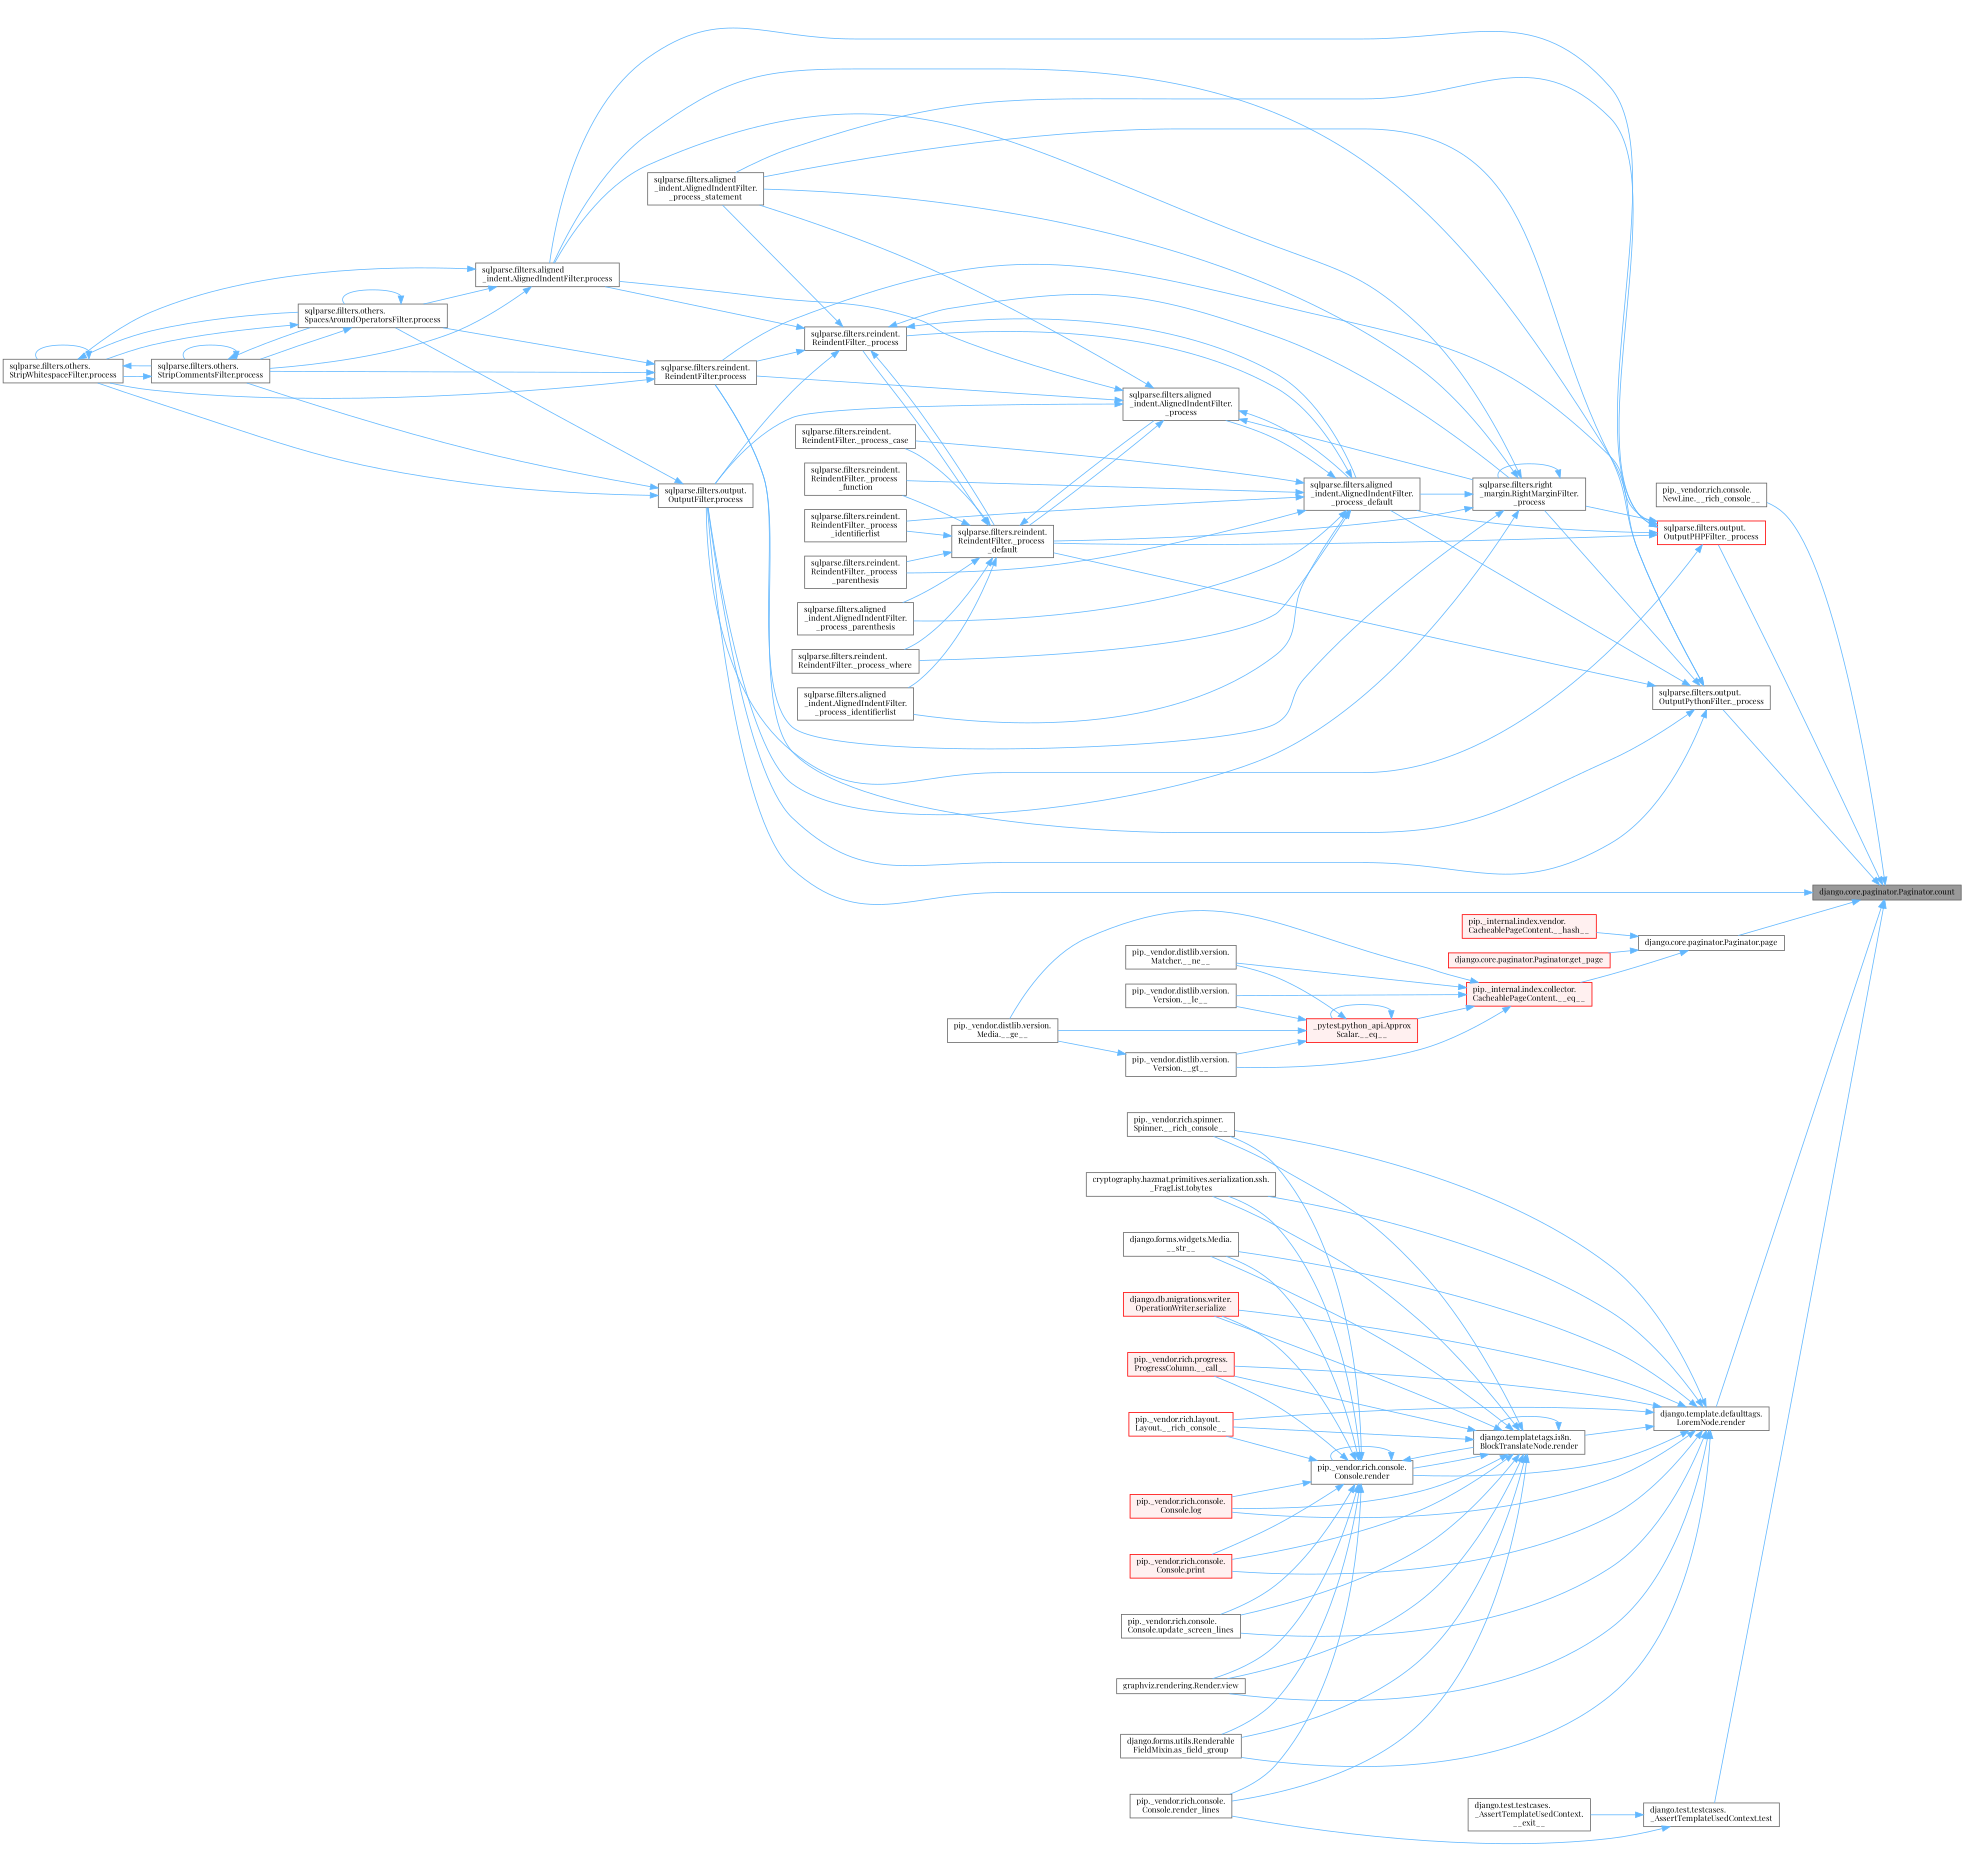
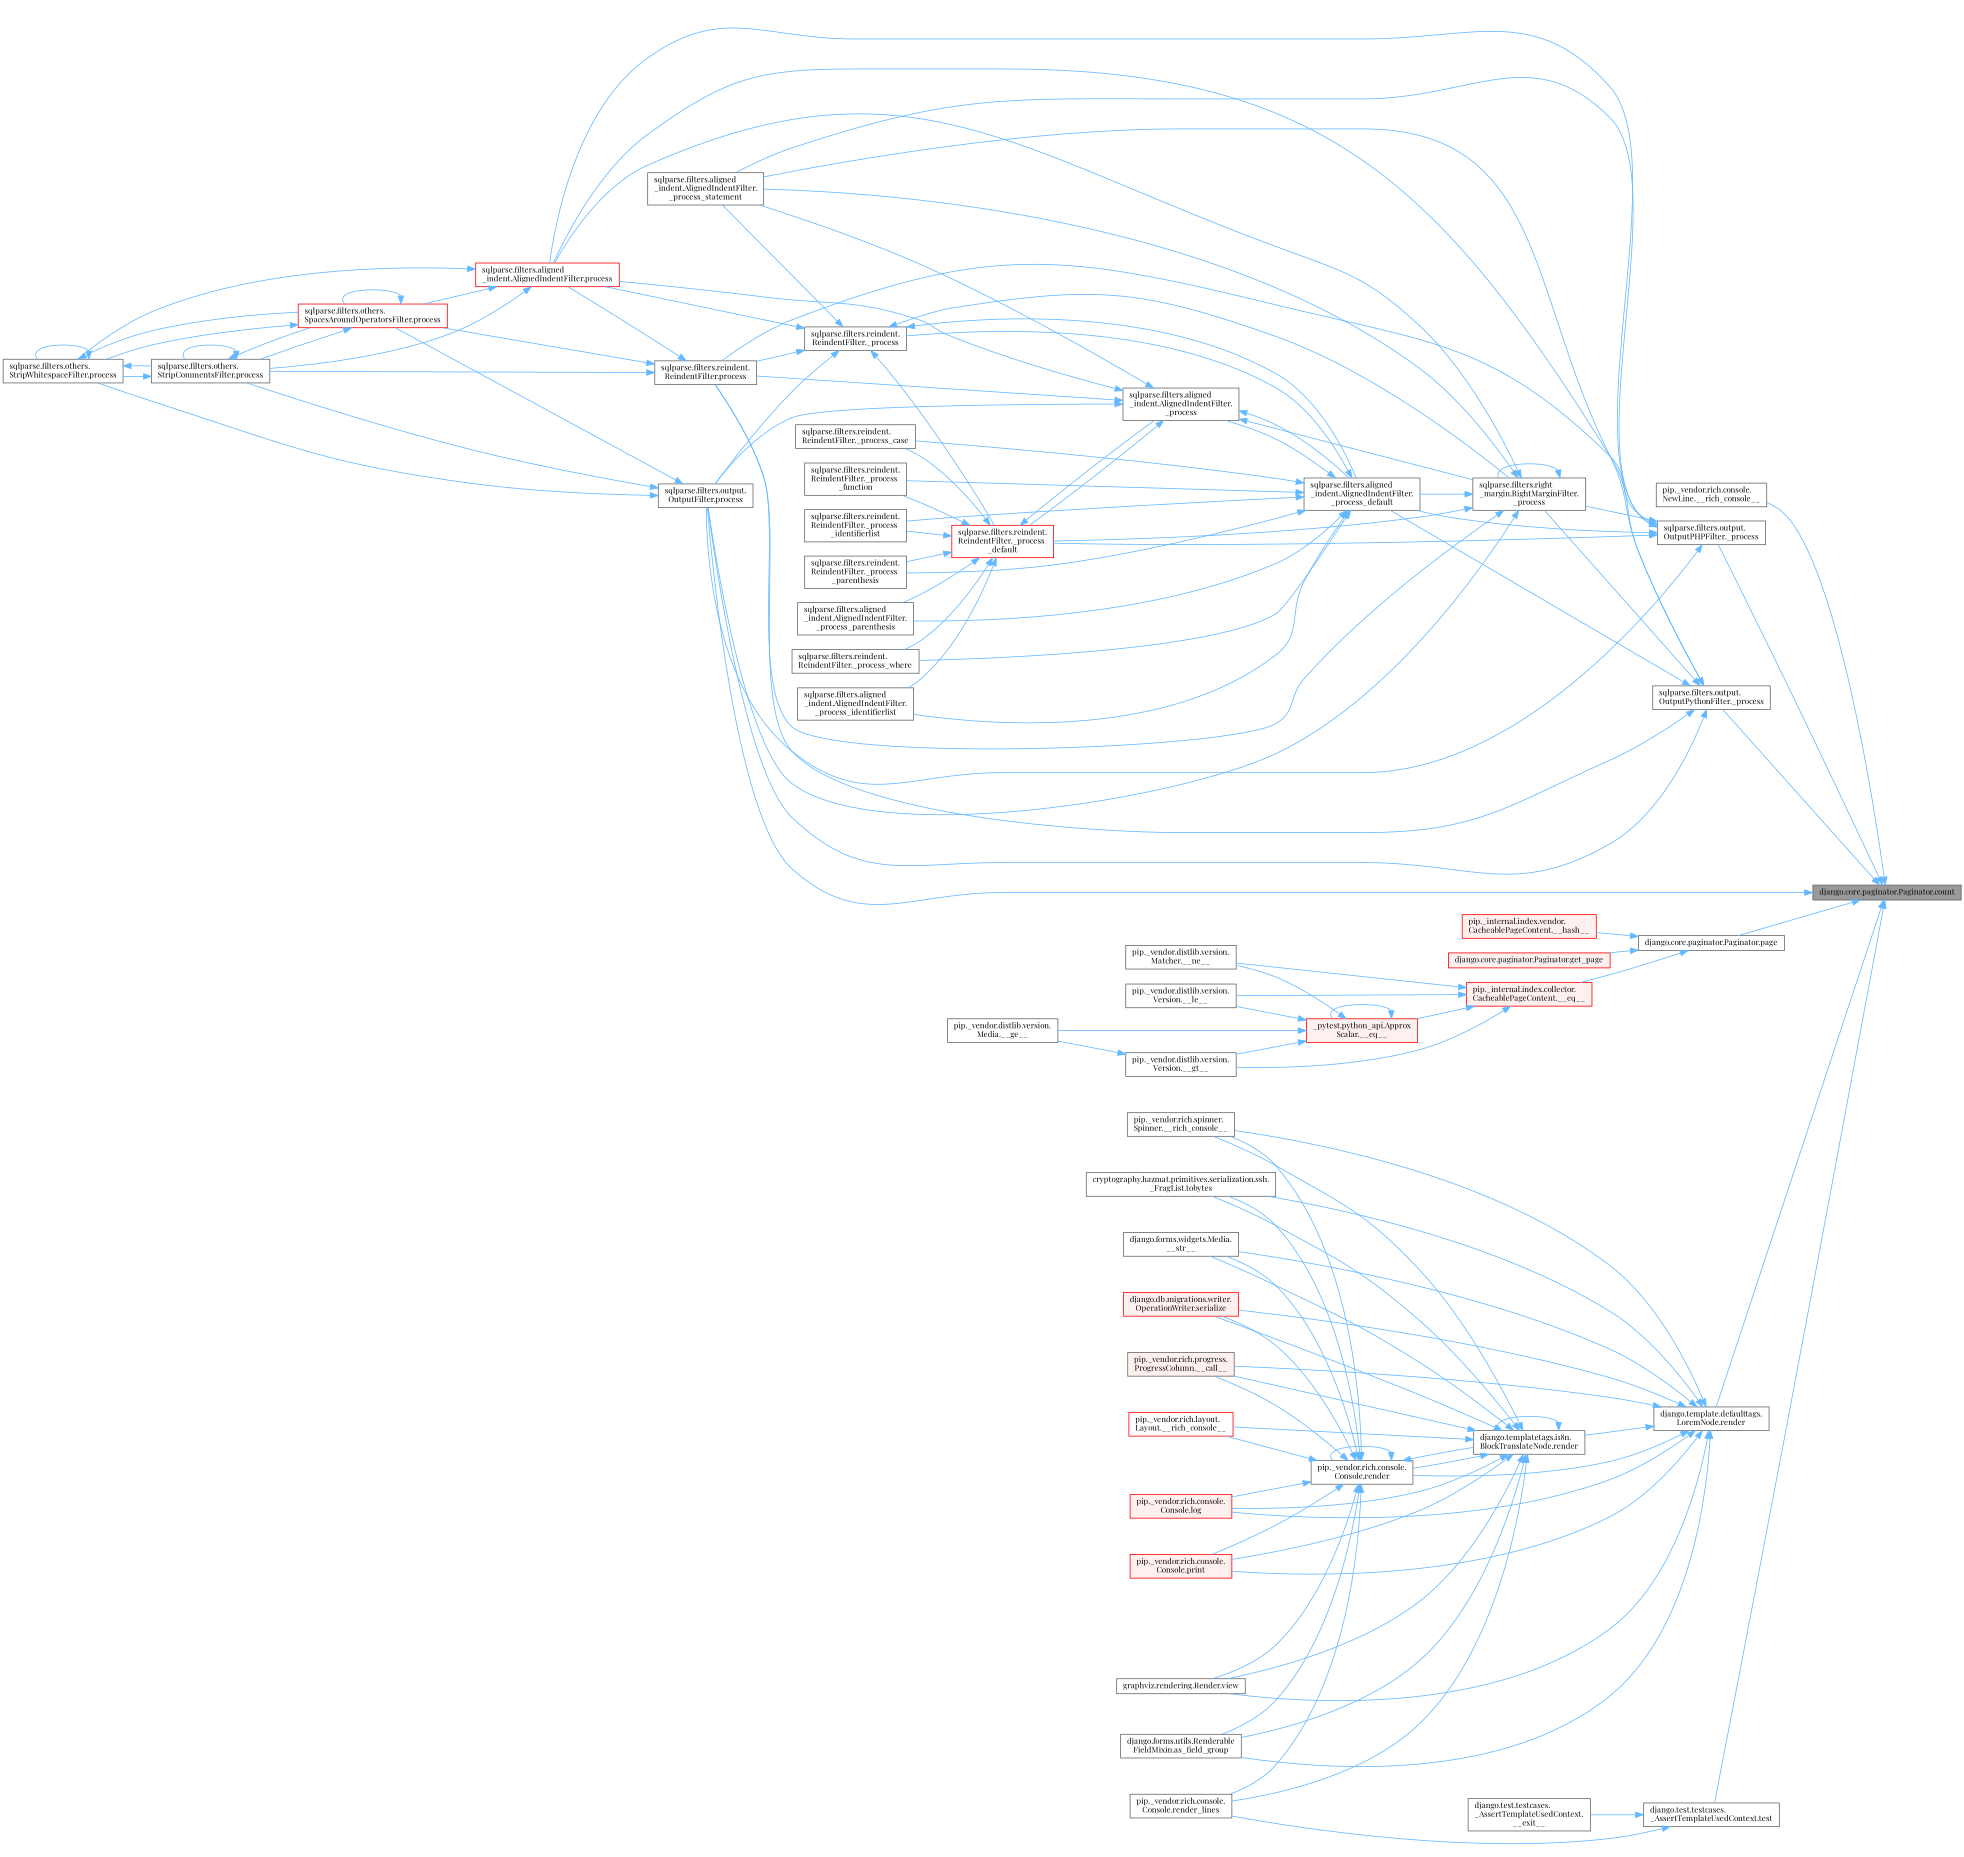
(547, 275) -> (547, 275)
(373, 316) -> (373, 316)
(378, 398) -> (624, 321)
(925, 433) -> none
(1711, 533) -> (1711, 533)
(1003, 541) -> (1003, 541)
(1350, 619) -> none
(1225, 913) -> none
(1181, 1364) -> (1181, 1364)
(1439, 1409) -> none
(1181, 1626) -> none
